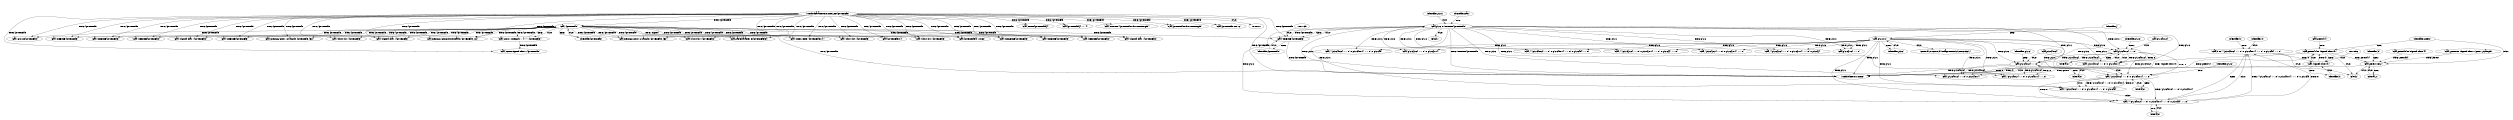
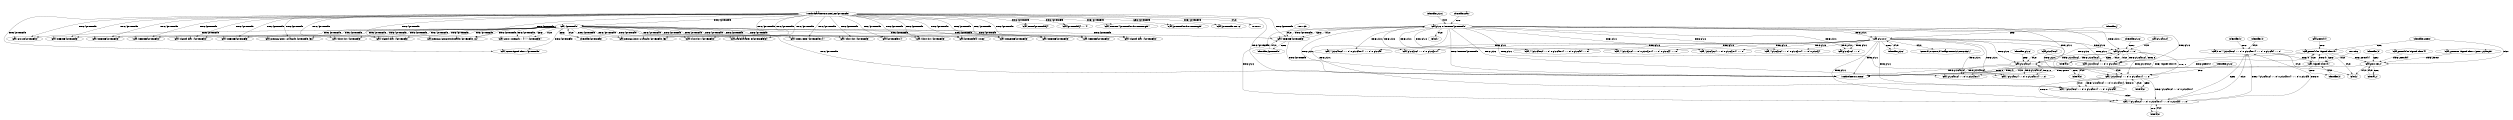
(1142, 20) -> (1142, 20)
none -> (1672, 28)
(652, 33) -> (652, 33)
(520, 44) -> (549, 43)
(2373, 64) -> (2373, 64)
